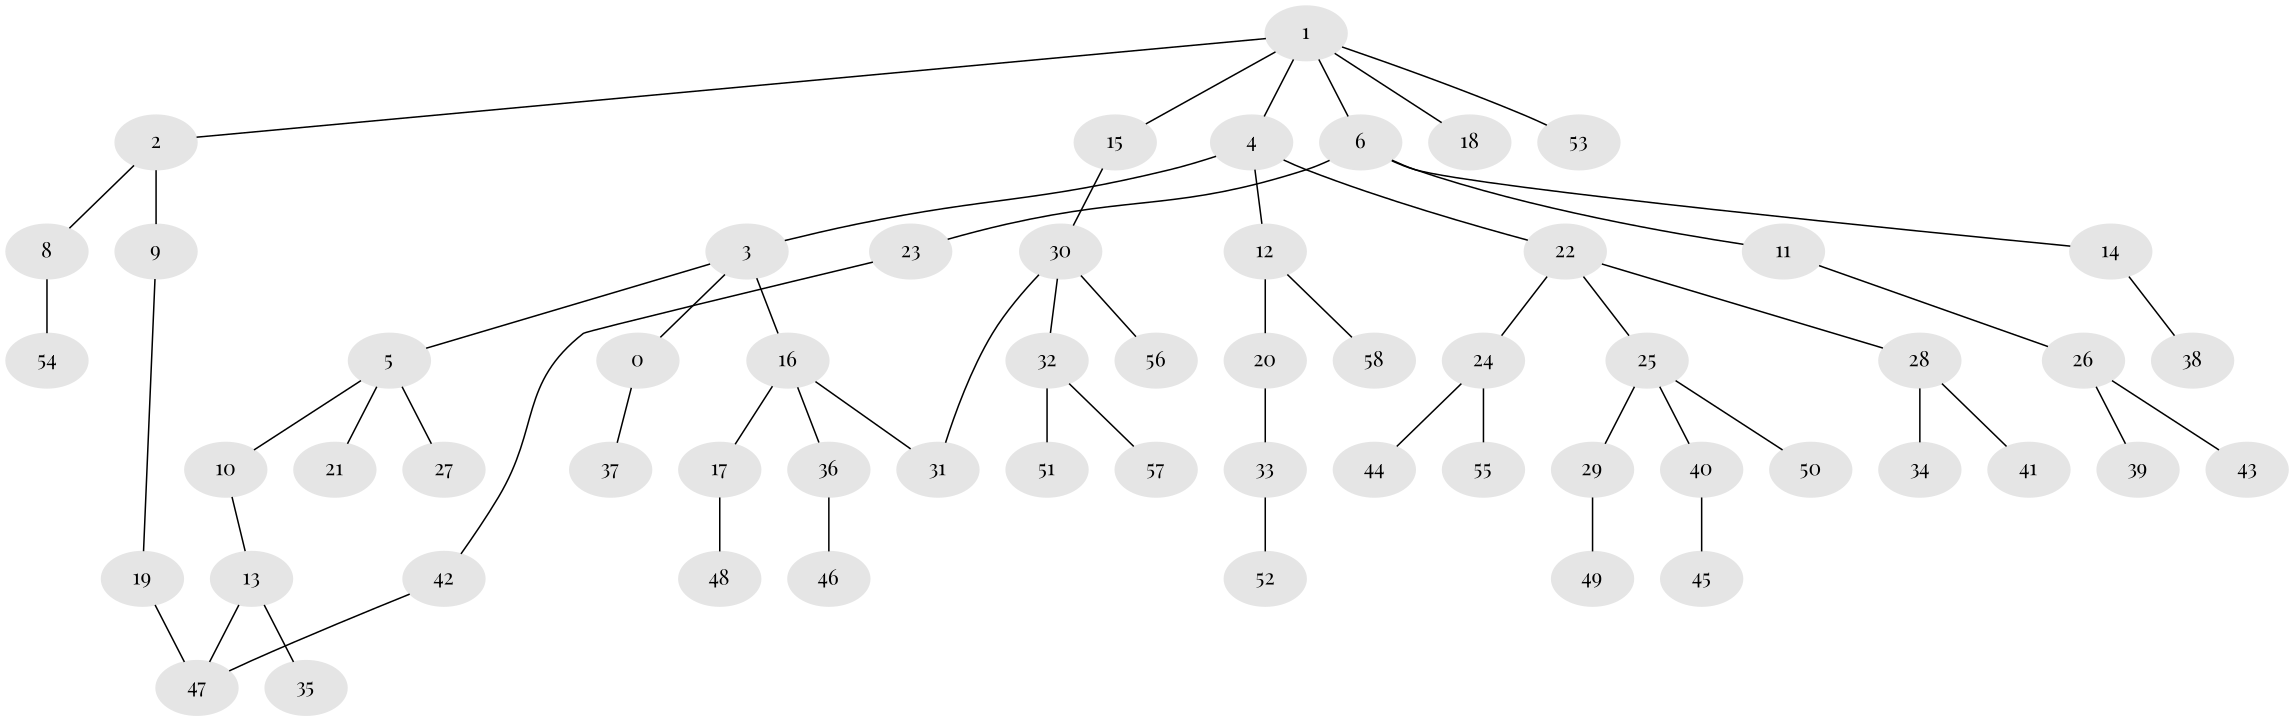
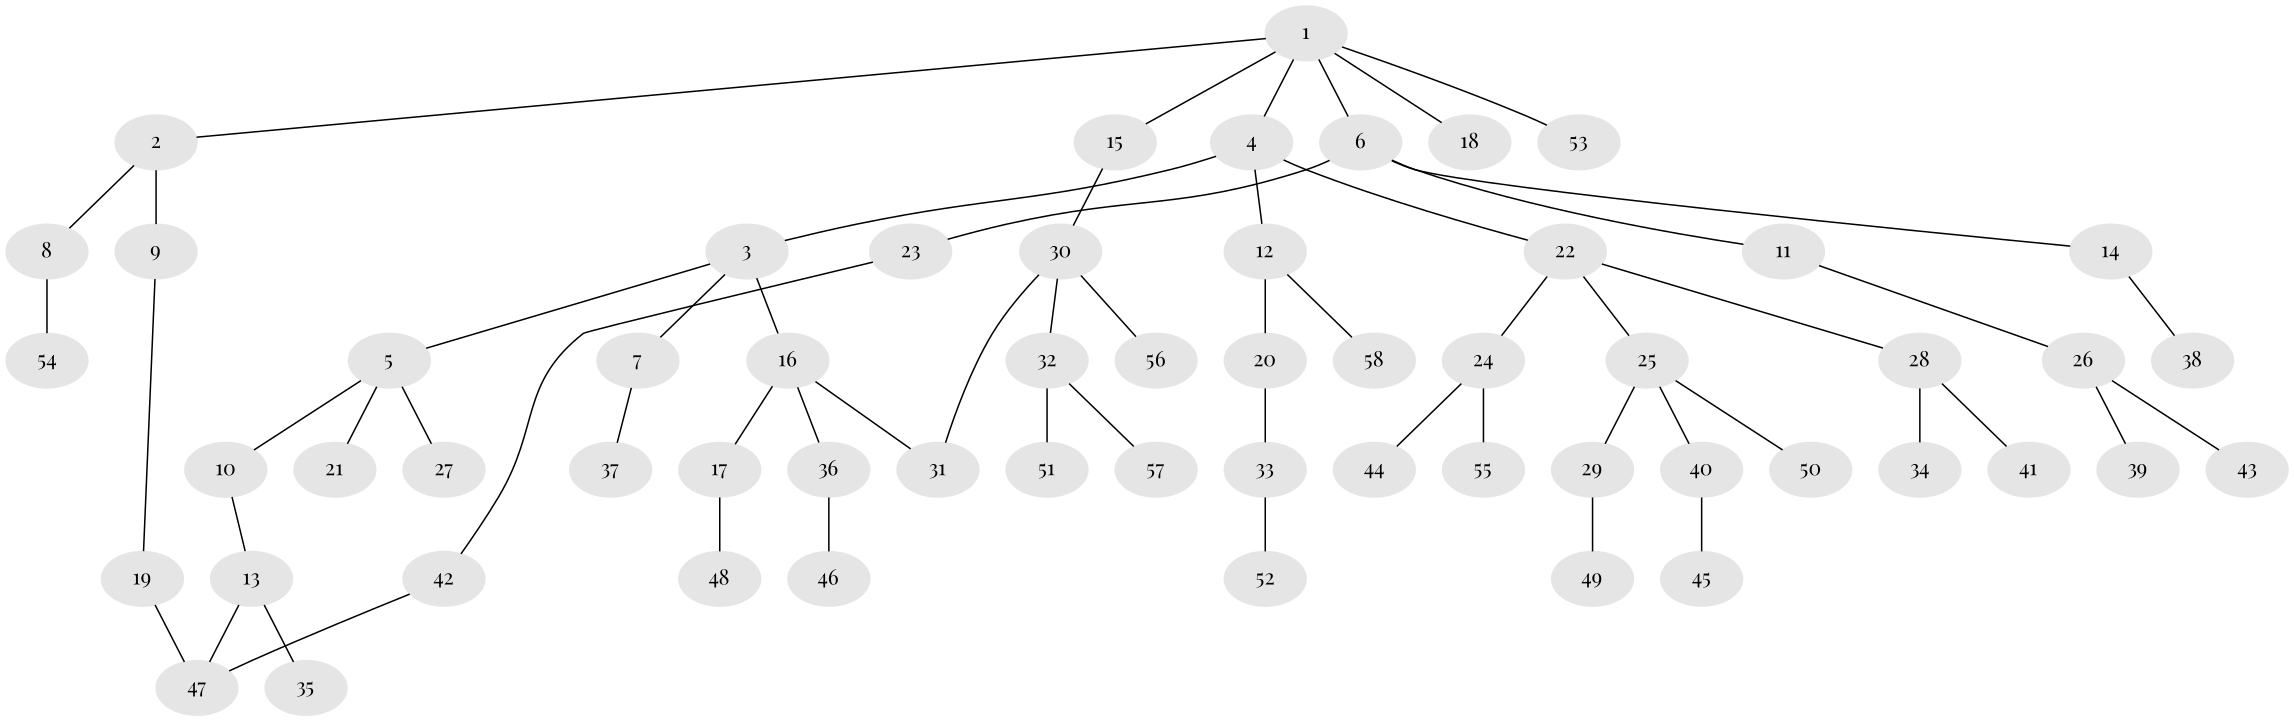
(638, 361) -> (638, 361)
